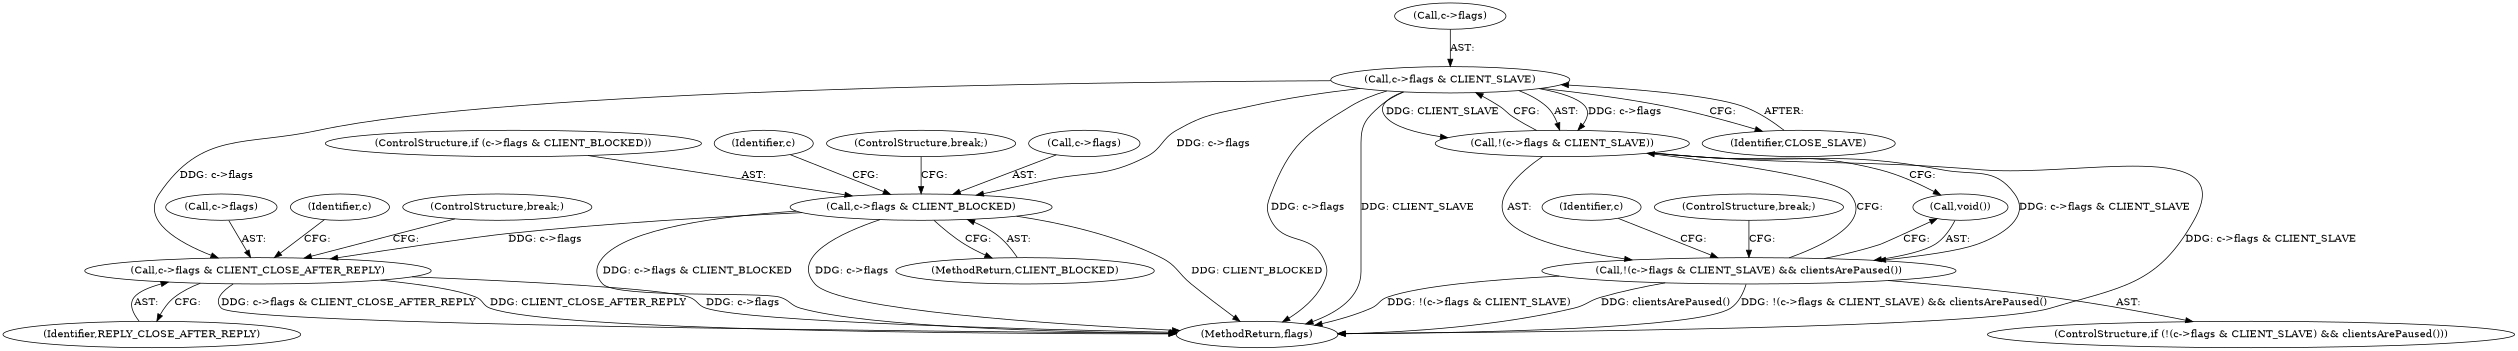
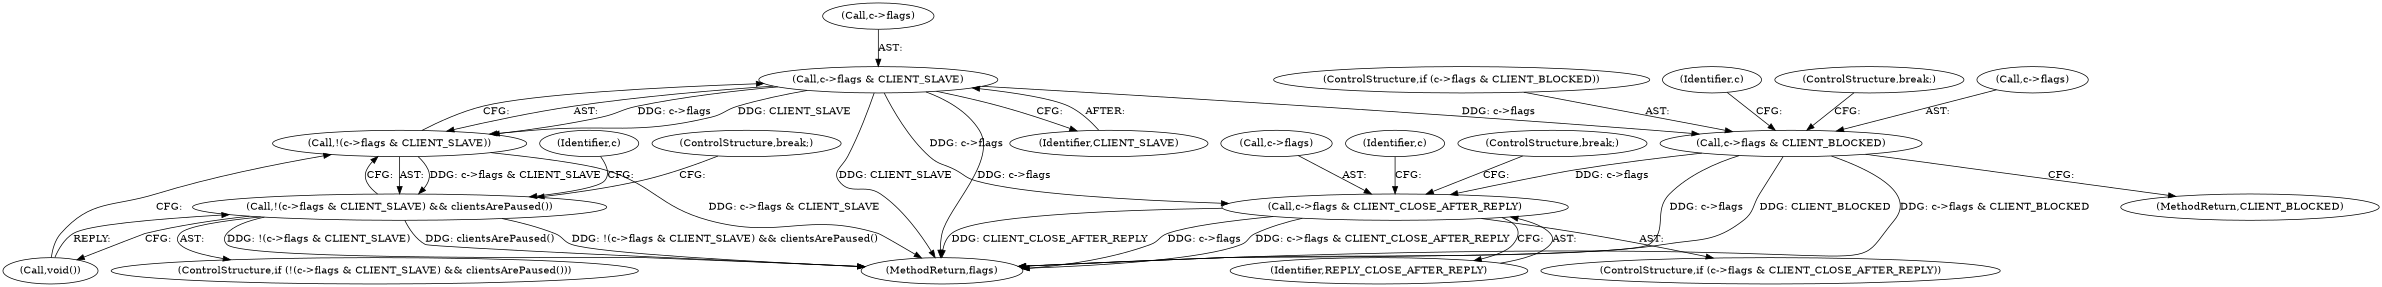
(1799, 143) -> (1109, 143)
(1796, 158) -> (175, 188)
(999, 236) -> none
(1960, 239) -> (94, 239)
none -> (1771, 271)
